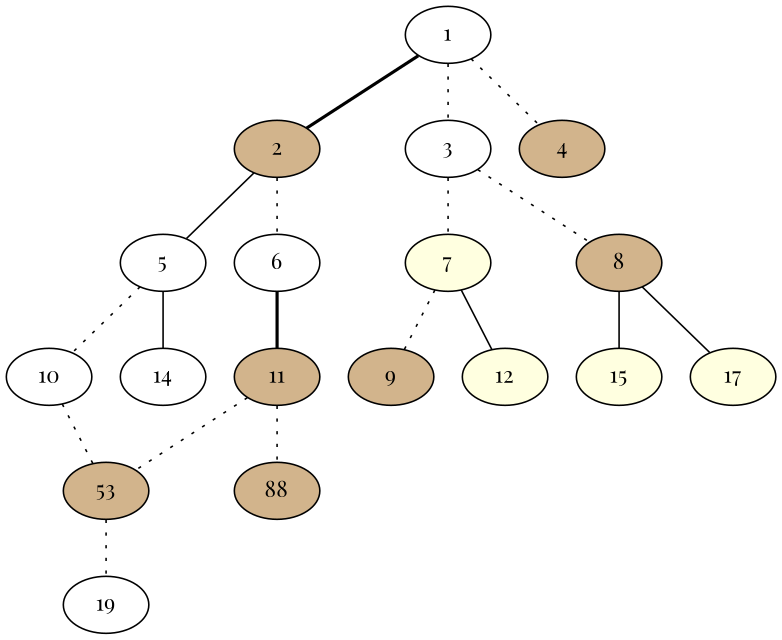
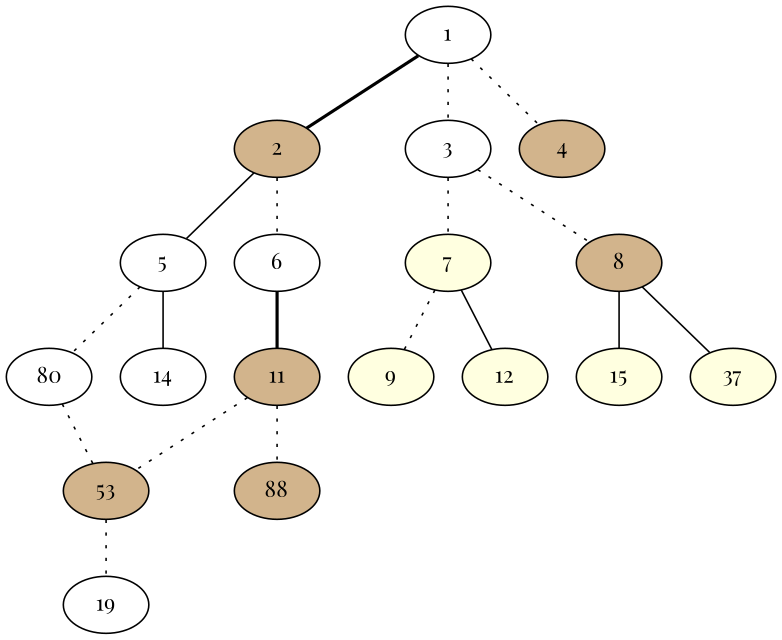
(49, 377) -> (49, 377)
(391, 377) -> (391, 377)
(733, 377) -> (733, 377)
